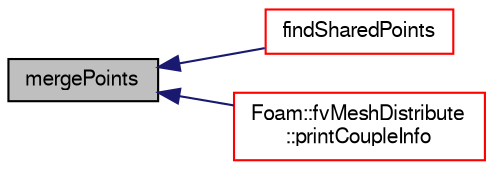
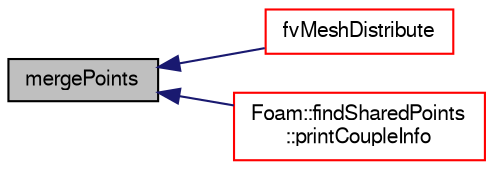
(359, 32) -> (359, 32)
(359, 126) -> (359, 126)
